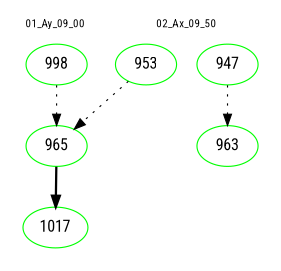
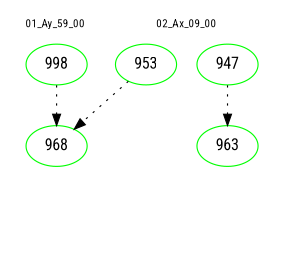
(55, 24) -> (55, 24)
(187, 24) -> (187, 24)
(57, 146) -> (57, 146)
(55, 228) -> none
